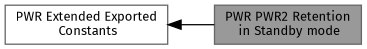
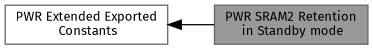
(288, 25) -> (291, 25)
